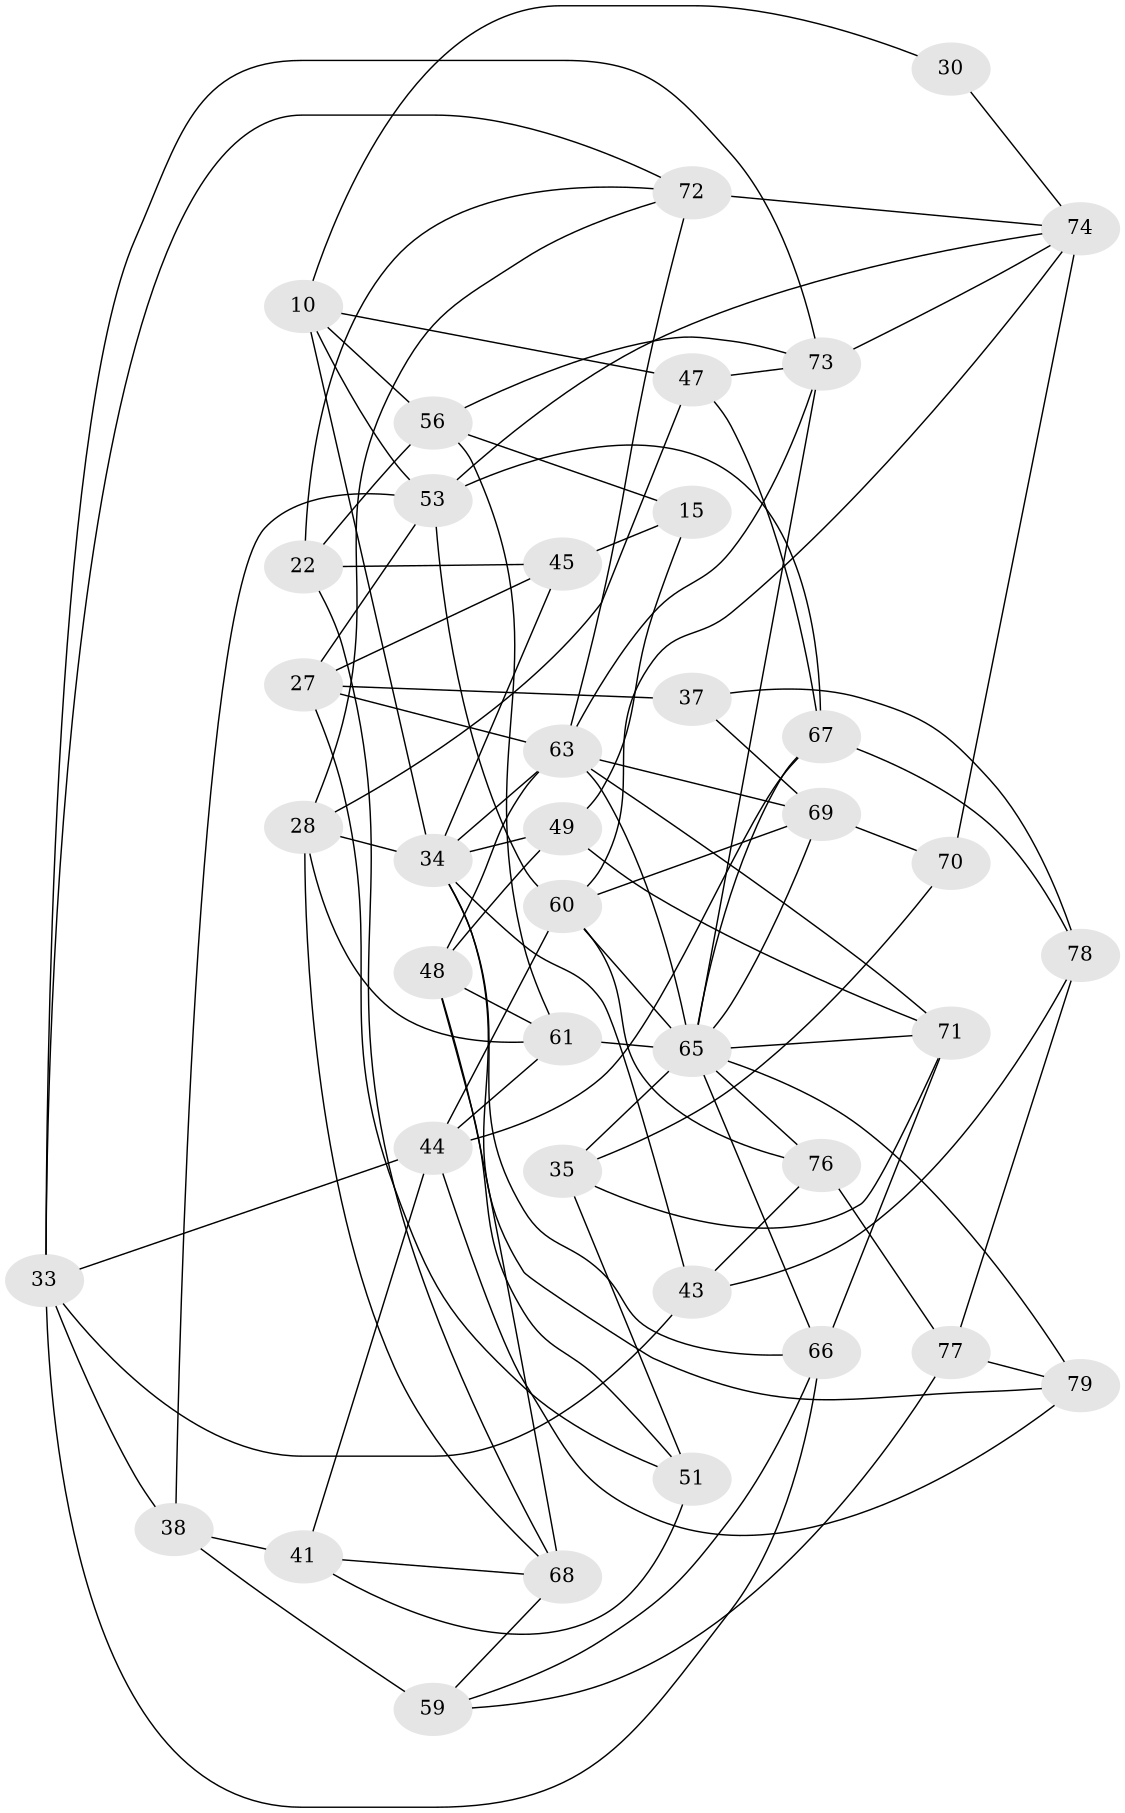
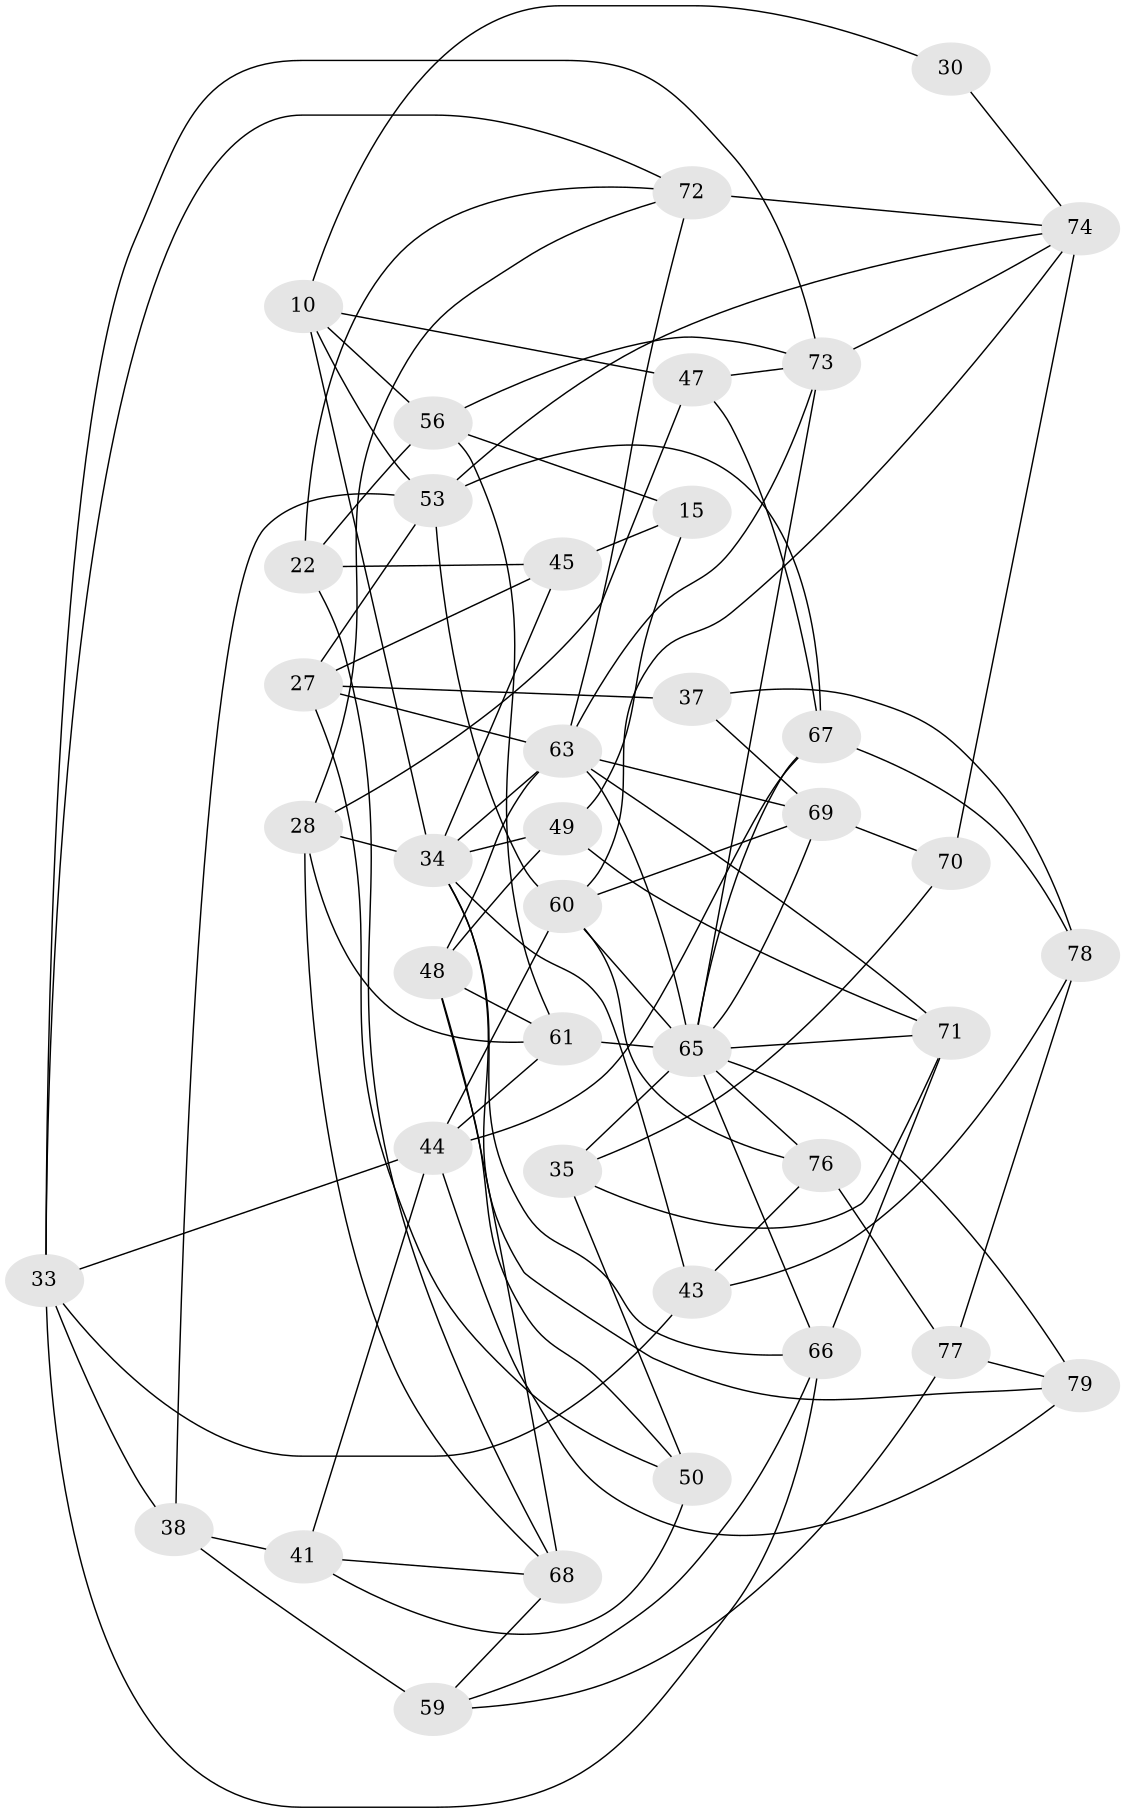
(692, 1479) -> (692, 1479)
